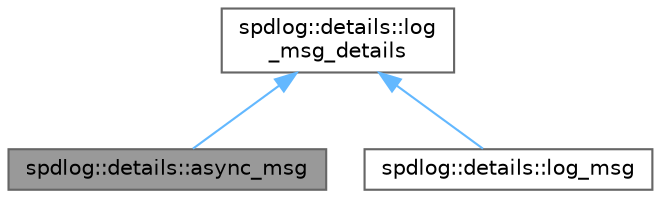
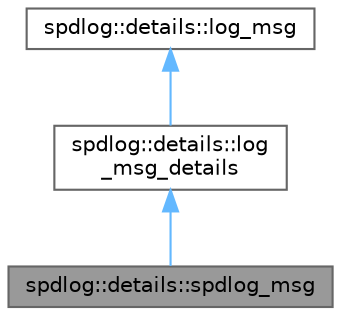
(440, 117) -> (171, 98)
(167, 169) -> (171, 287)
